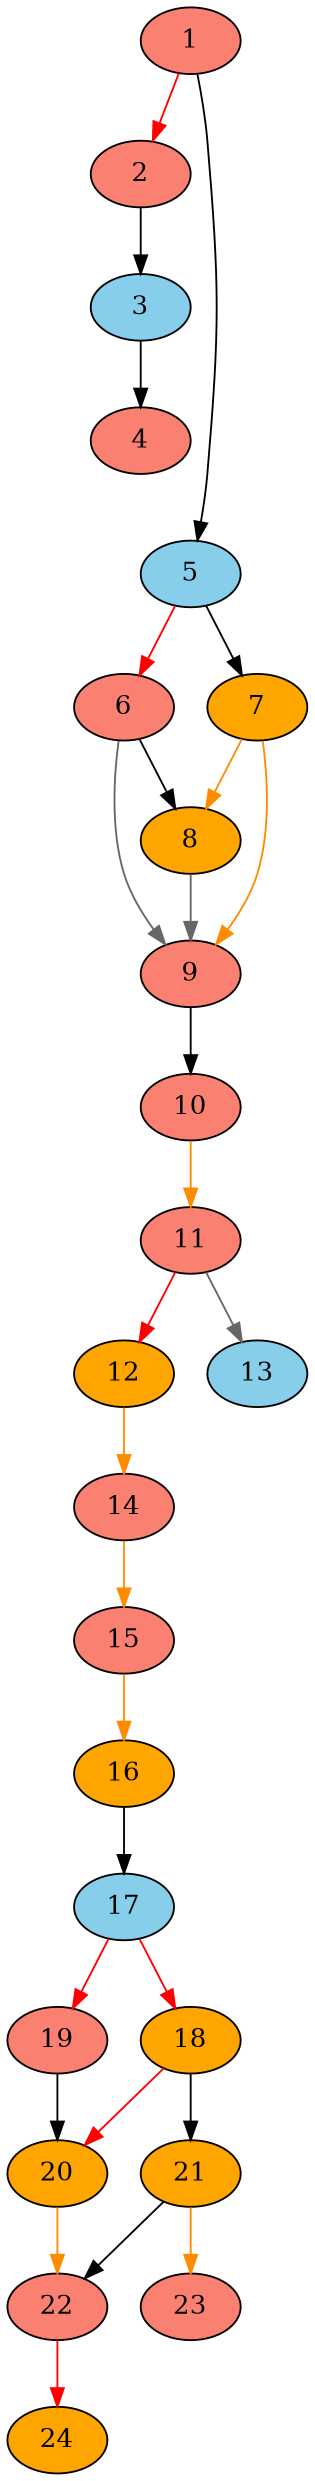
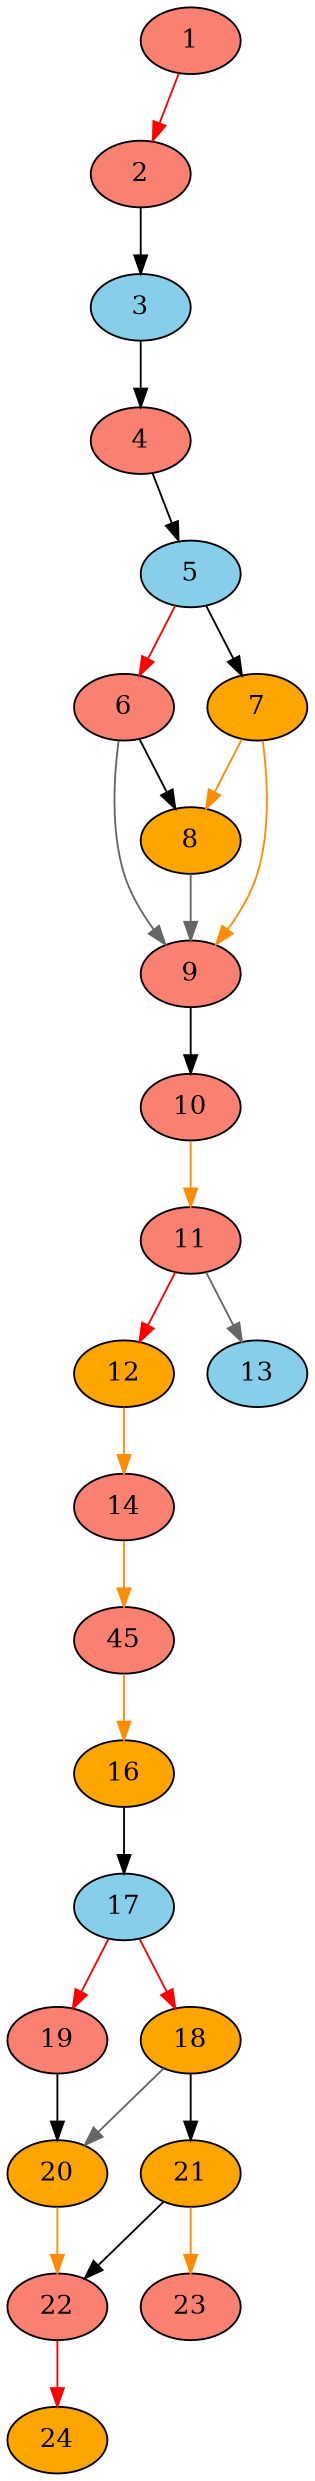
(217, 298) -> (162, 498)
(124, 1640) -> (124, 1640)
(131, 2100) -> (131, 2100)
